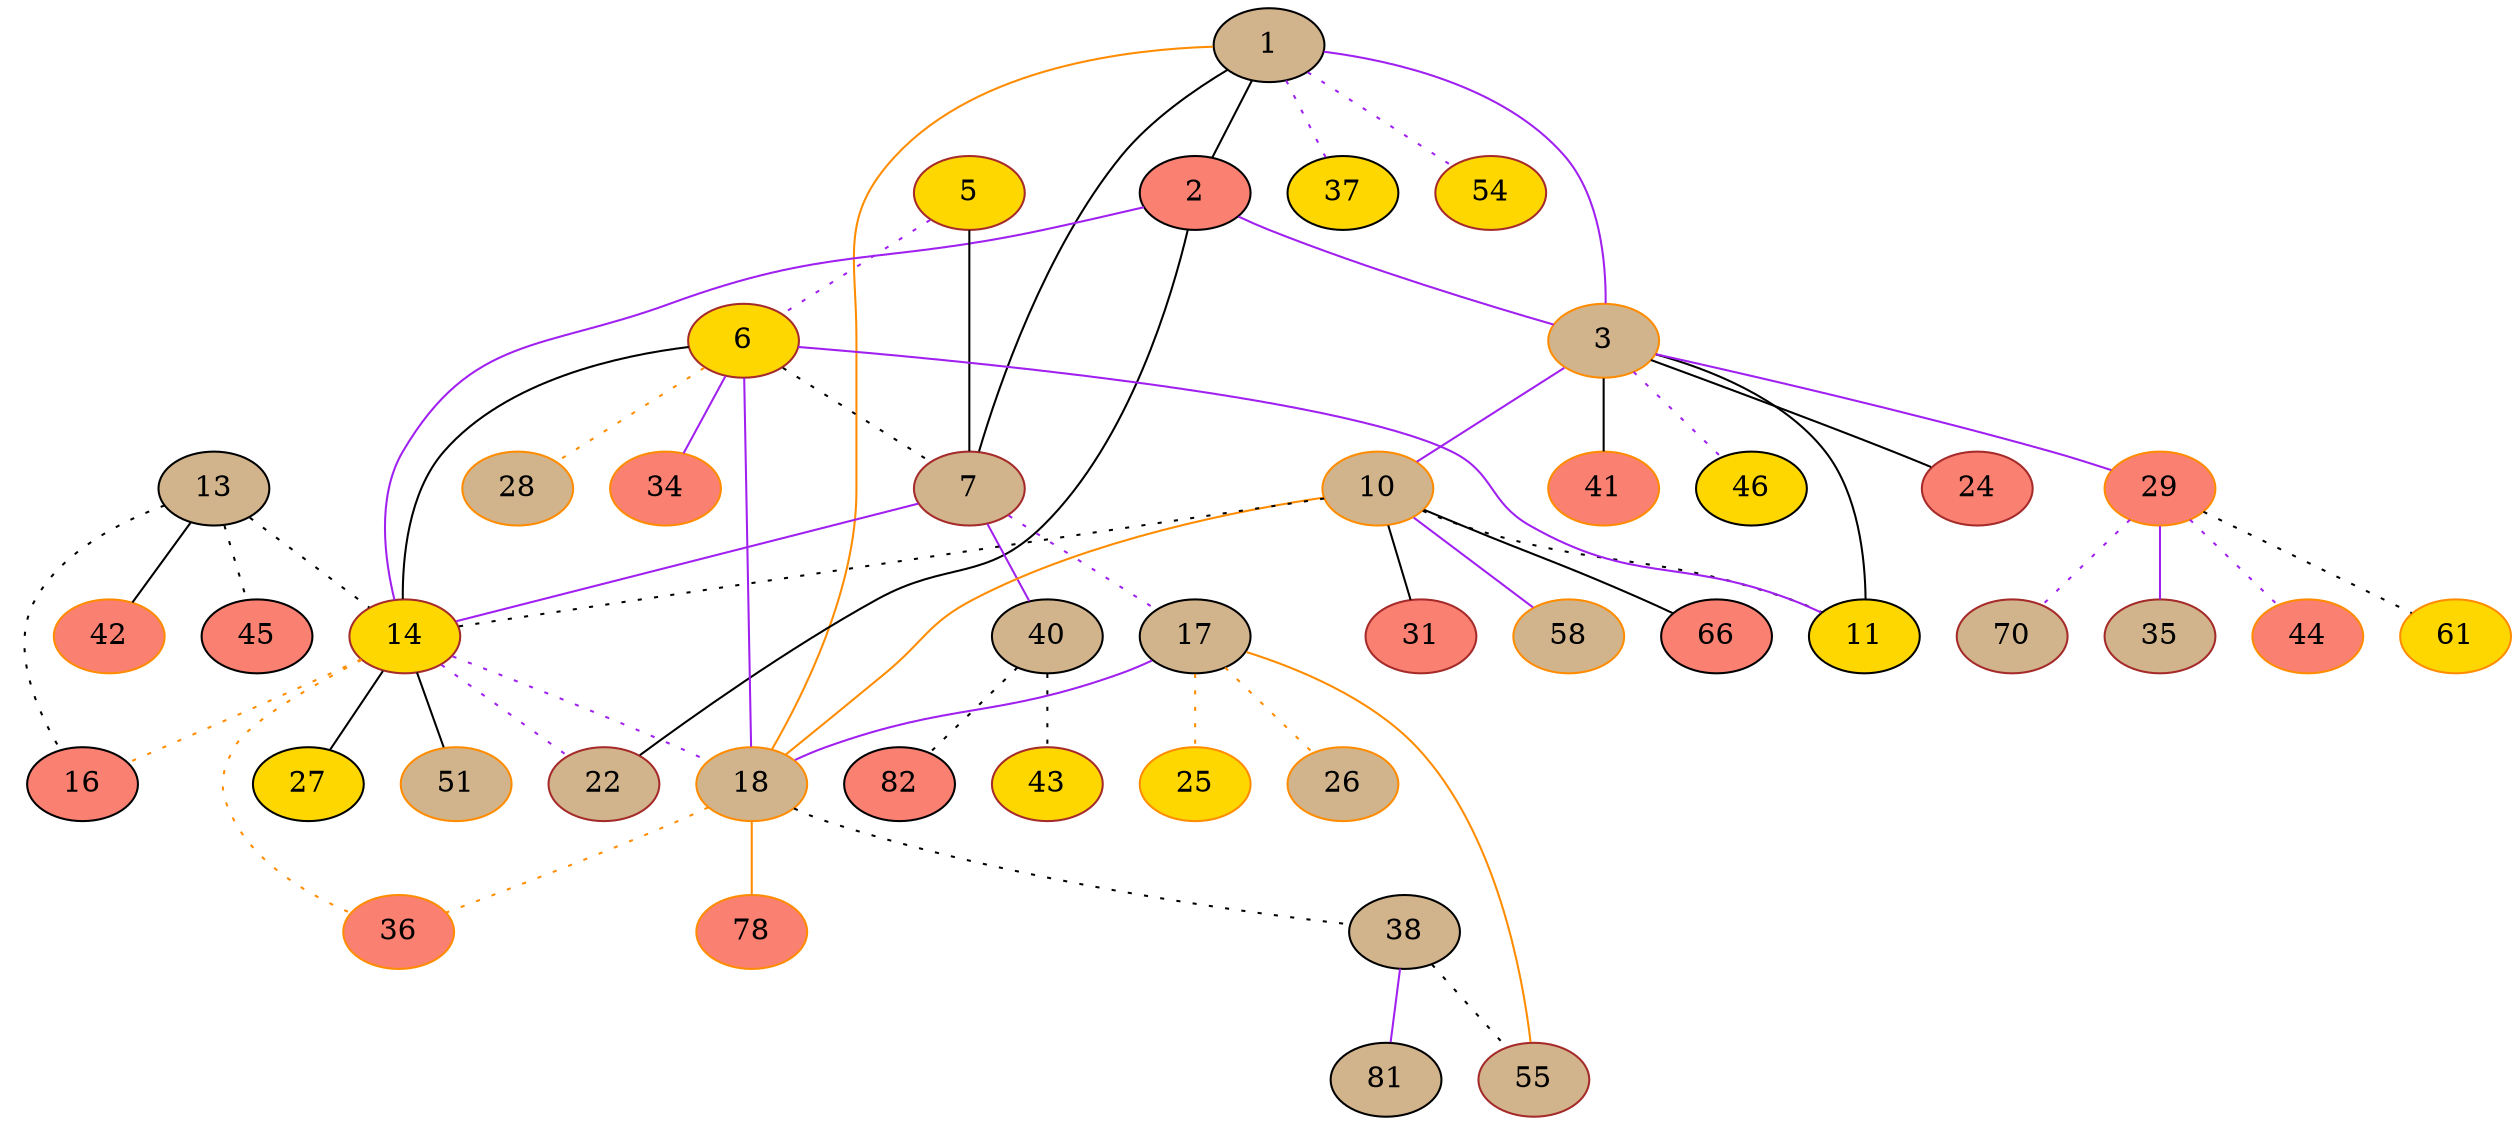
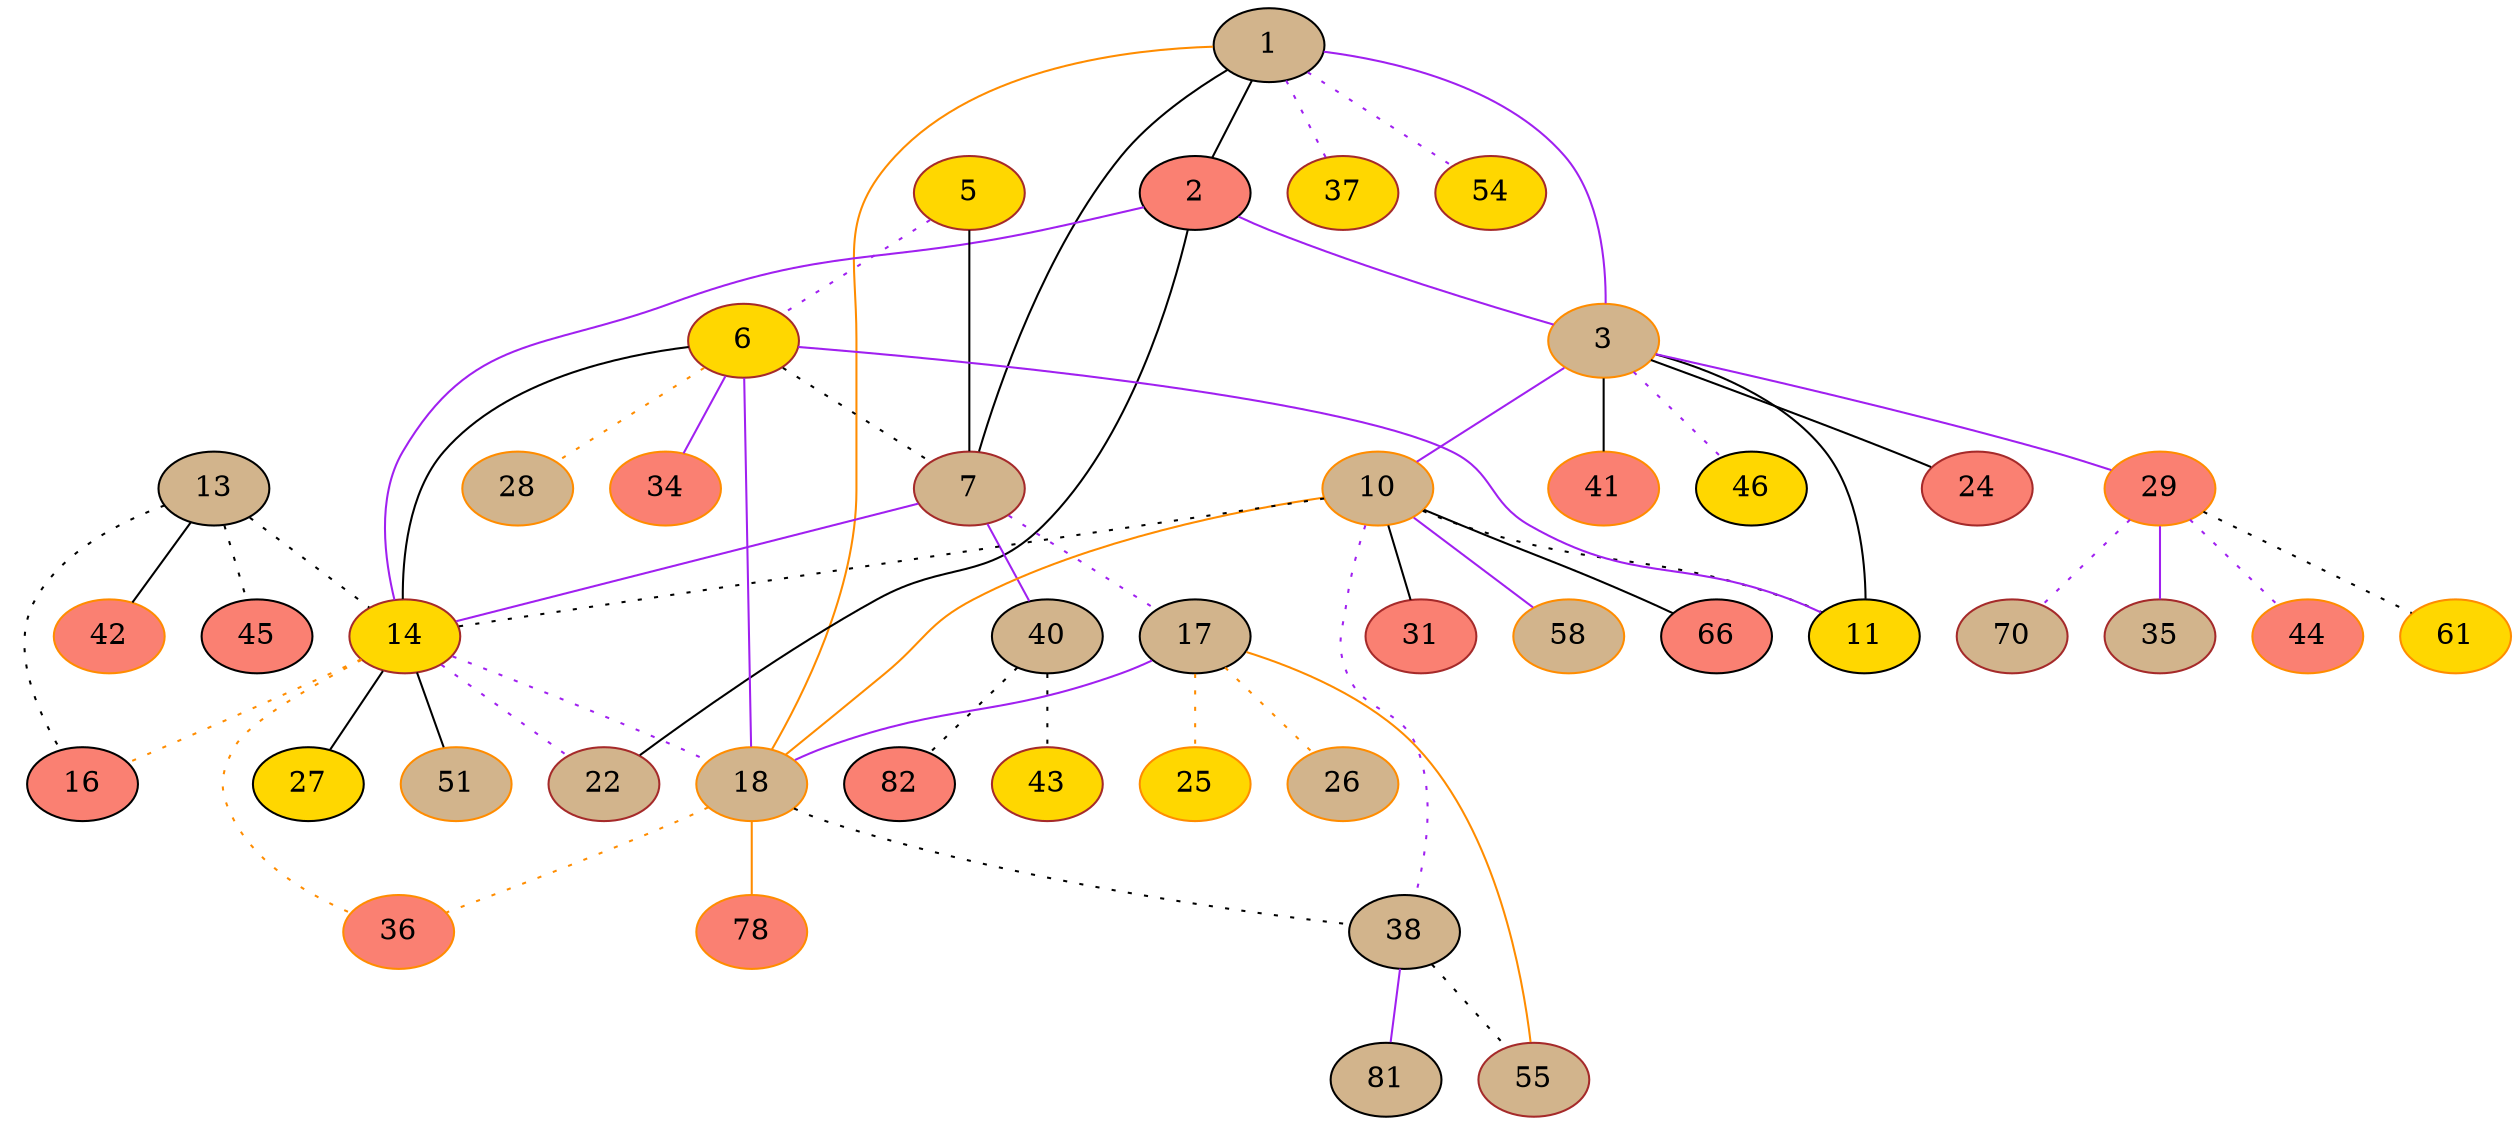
(1343, 193) -> (1343, 193)
none -> (1352, 683)
